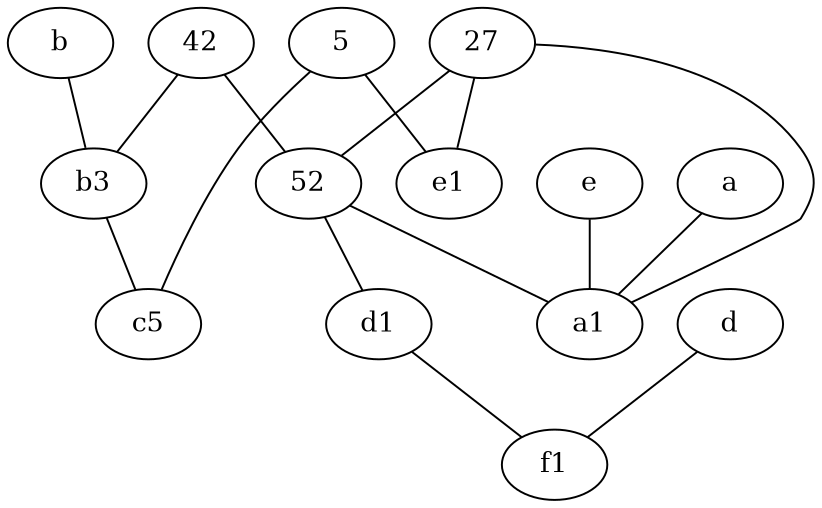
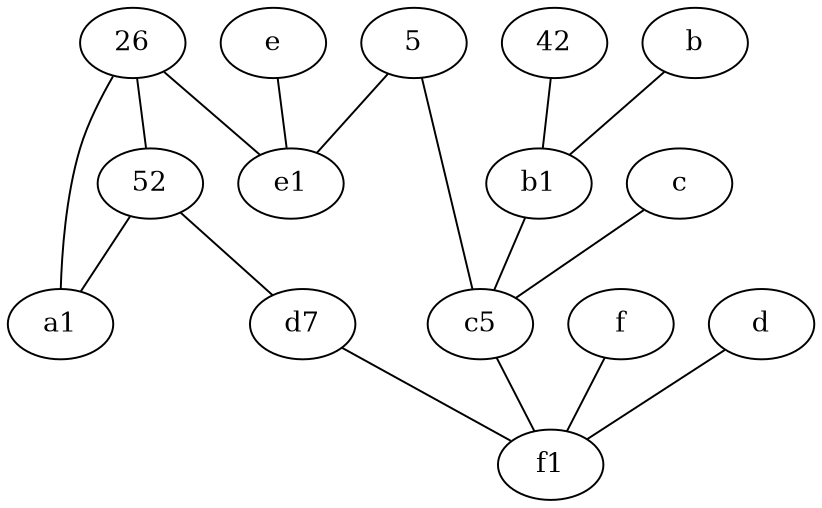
(482, 43) -> (133, 43)
(253, 111) -> none
(94, 184) -> (539, 184)
none -> (680, 184)
(730, 184) -> none
(590, 254) -> (282, 113)
(379, 324) -> (303, 324)
none -> (621, 324)
none -> (516, 395)
